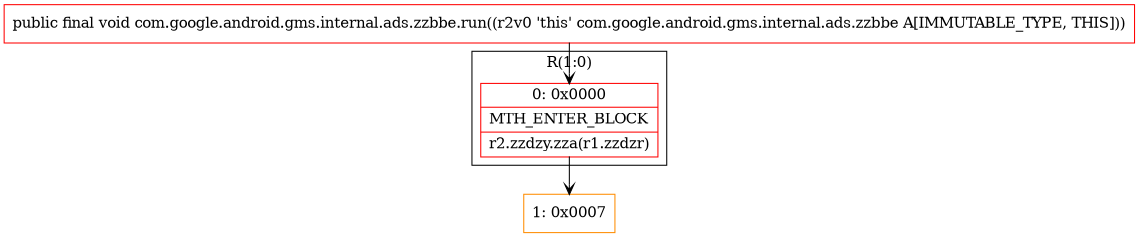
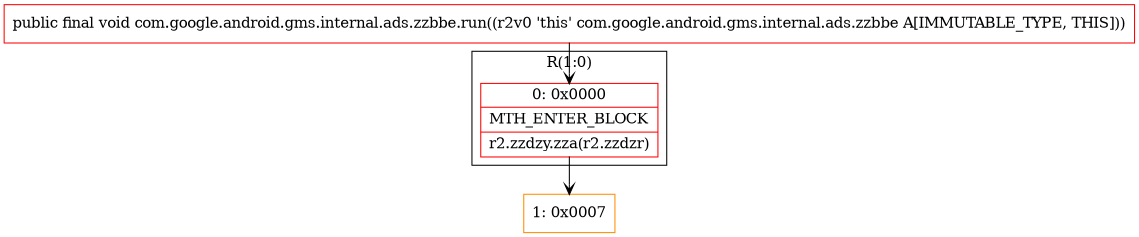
(569, 144) -> (569, 144)
